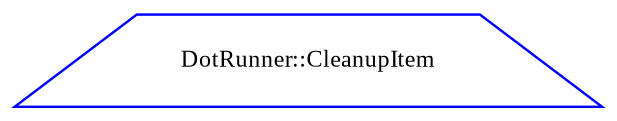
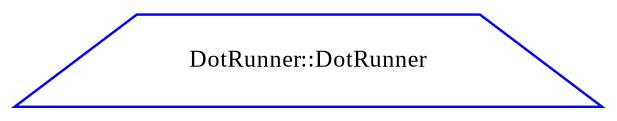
(308, 61) -> (308, 61)
